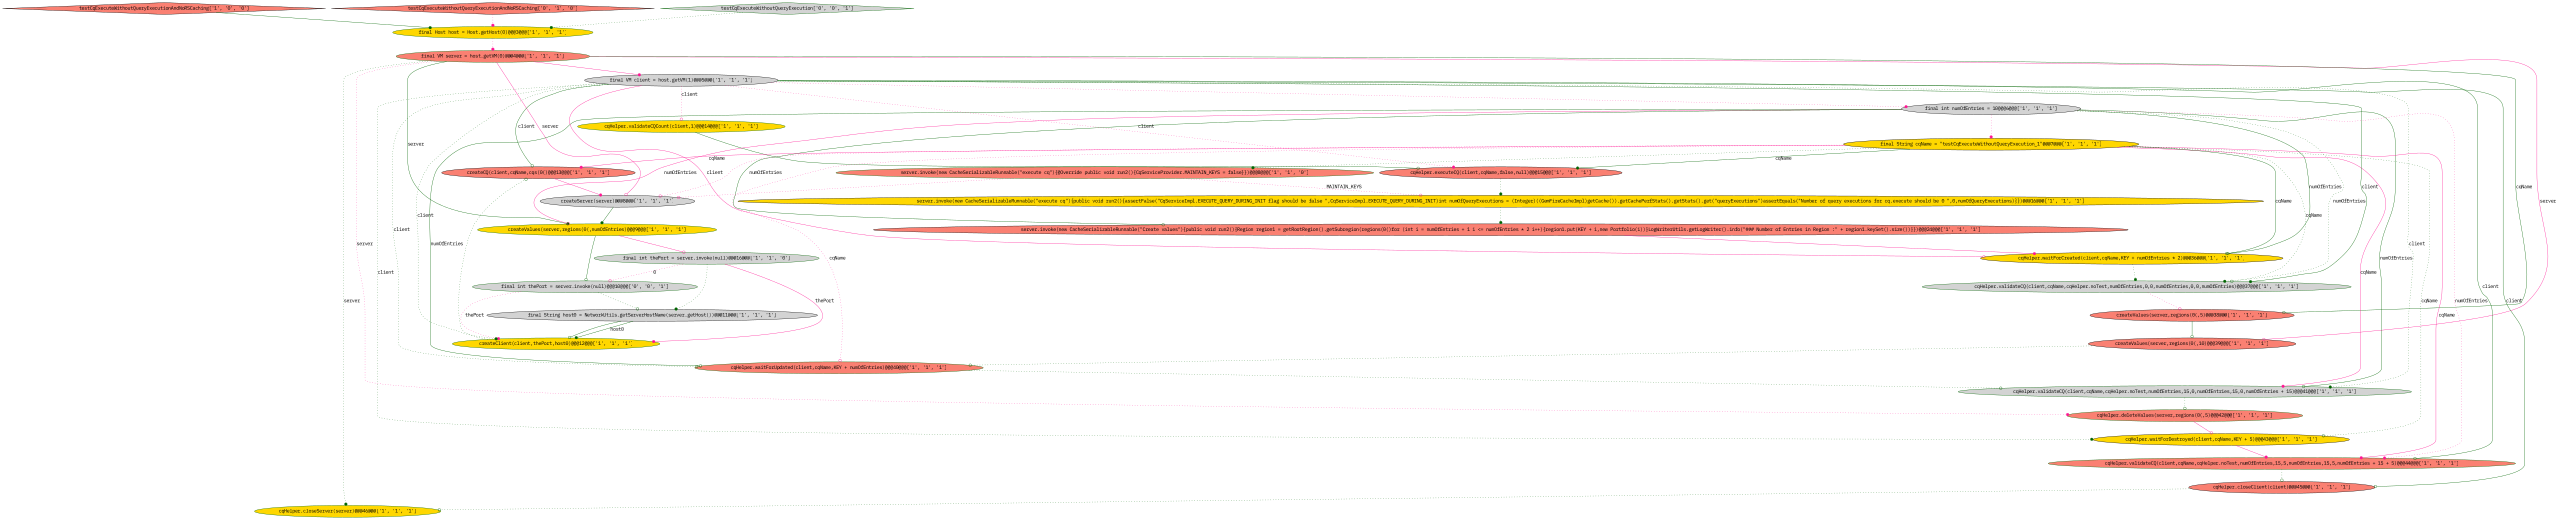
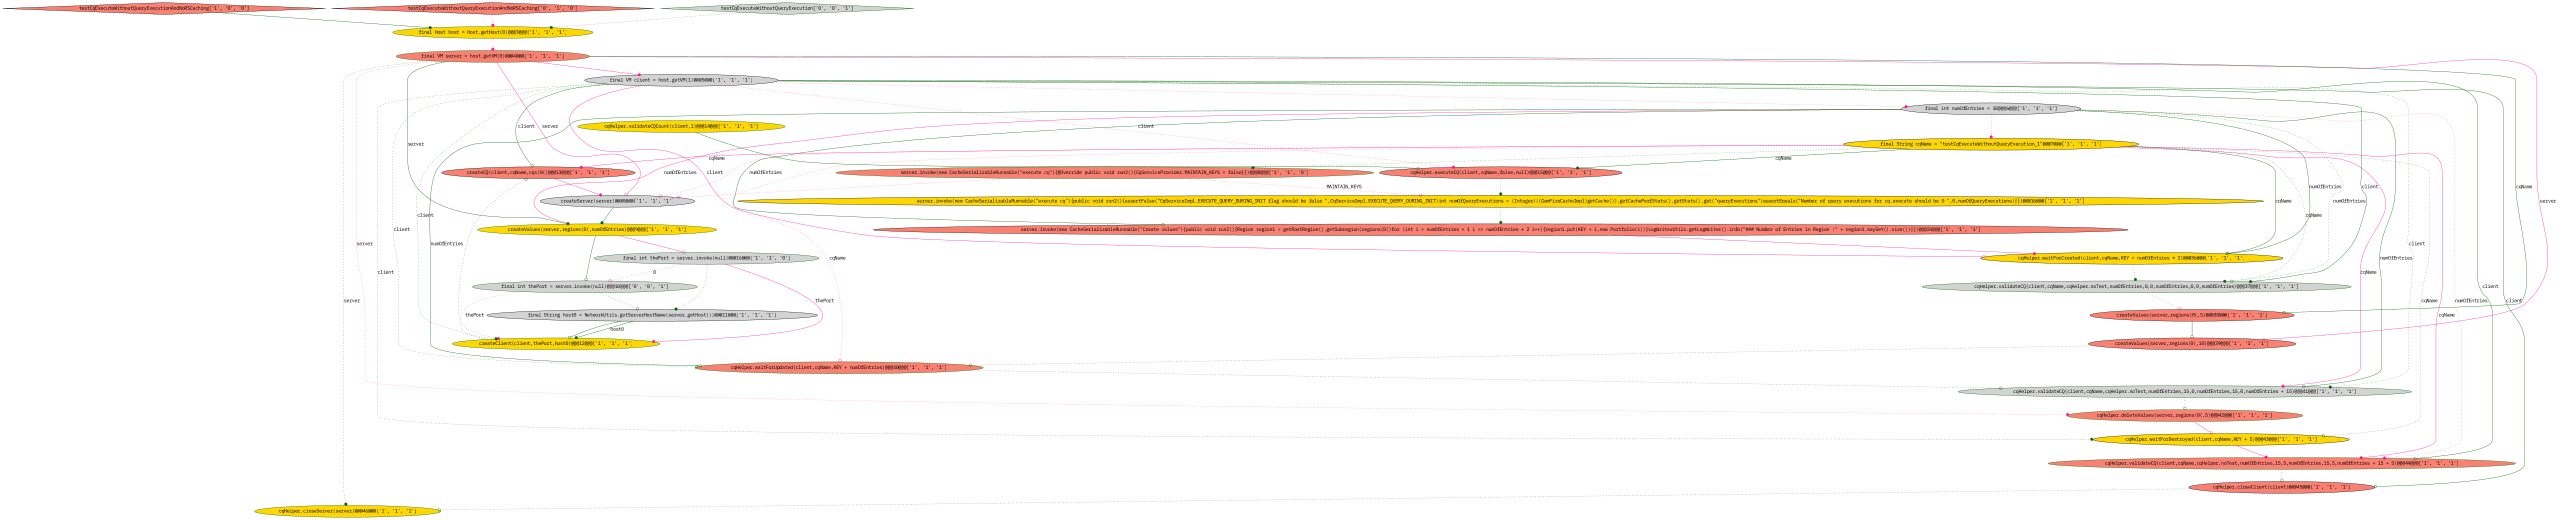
(681, 102) -> none
